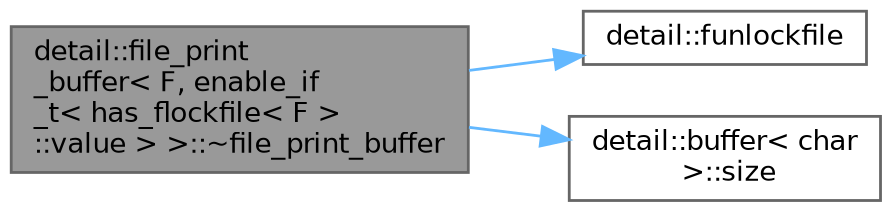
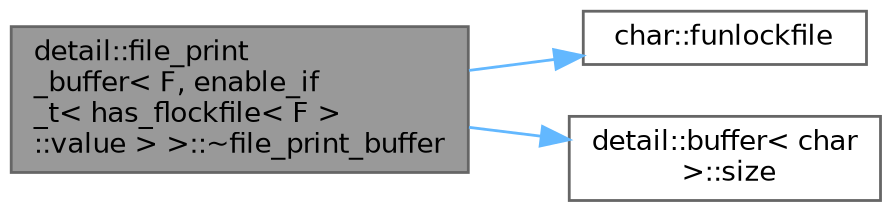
(725, 38) -> (725, 38)
